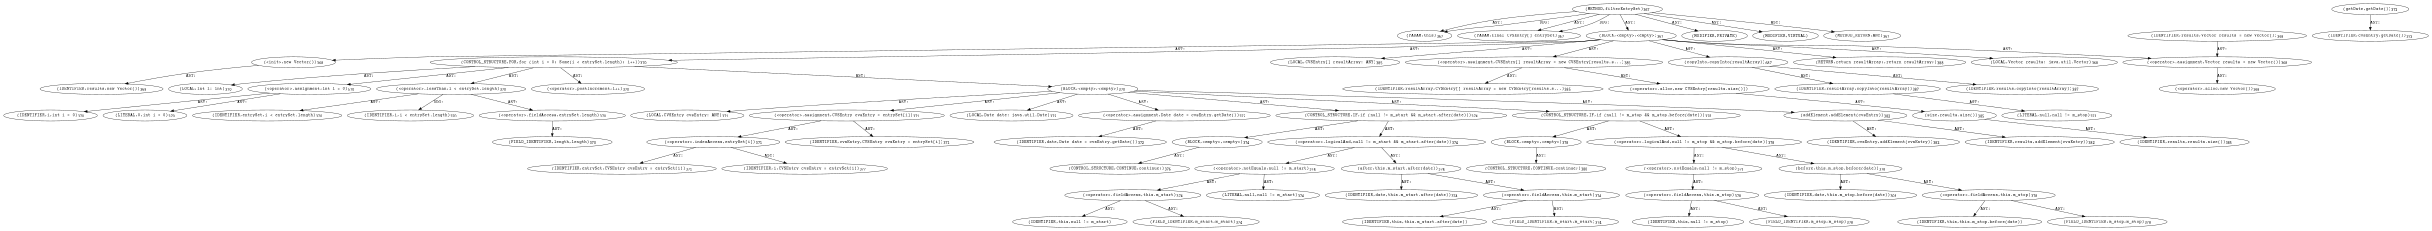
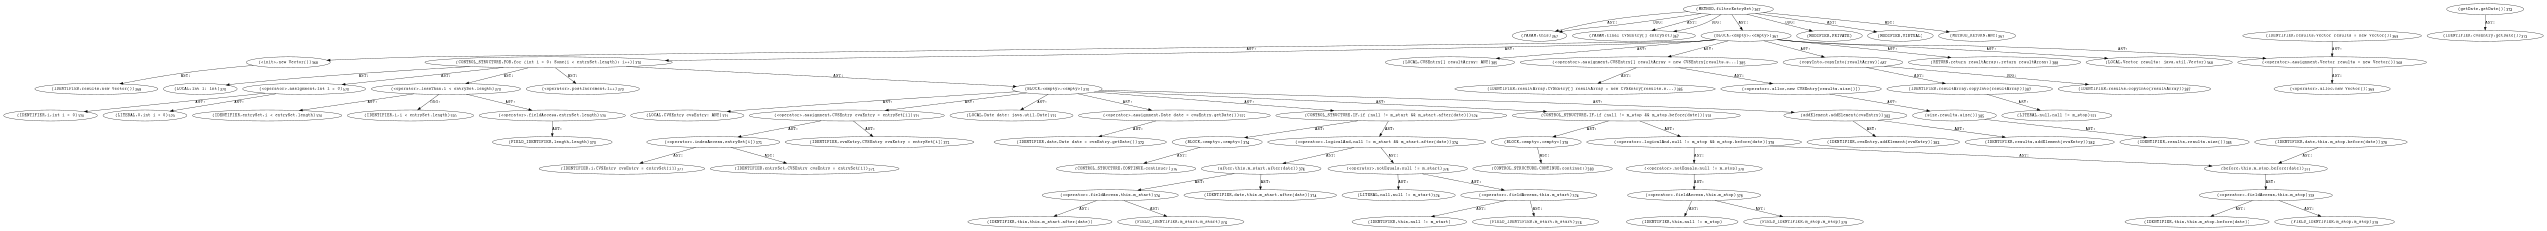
(1679, 22) -> (1792, 22)
(1899, 76) -> (2013, 76)
(1840, 180) -> (2300, 155)
(1893, 195) -> (2384, 142)
